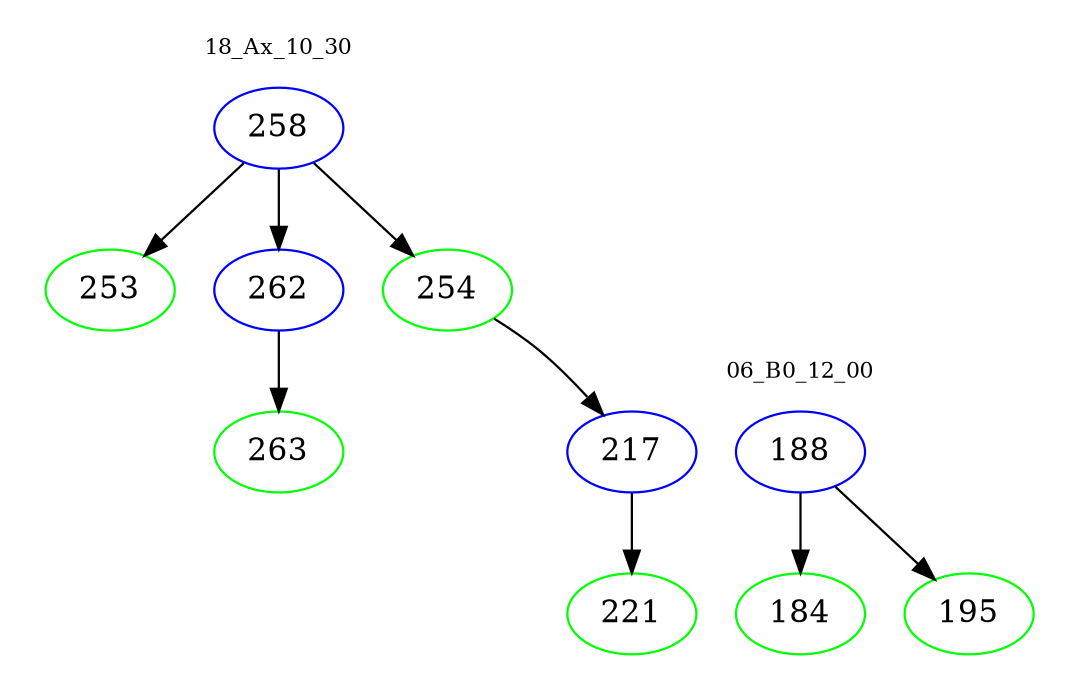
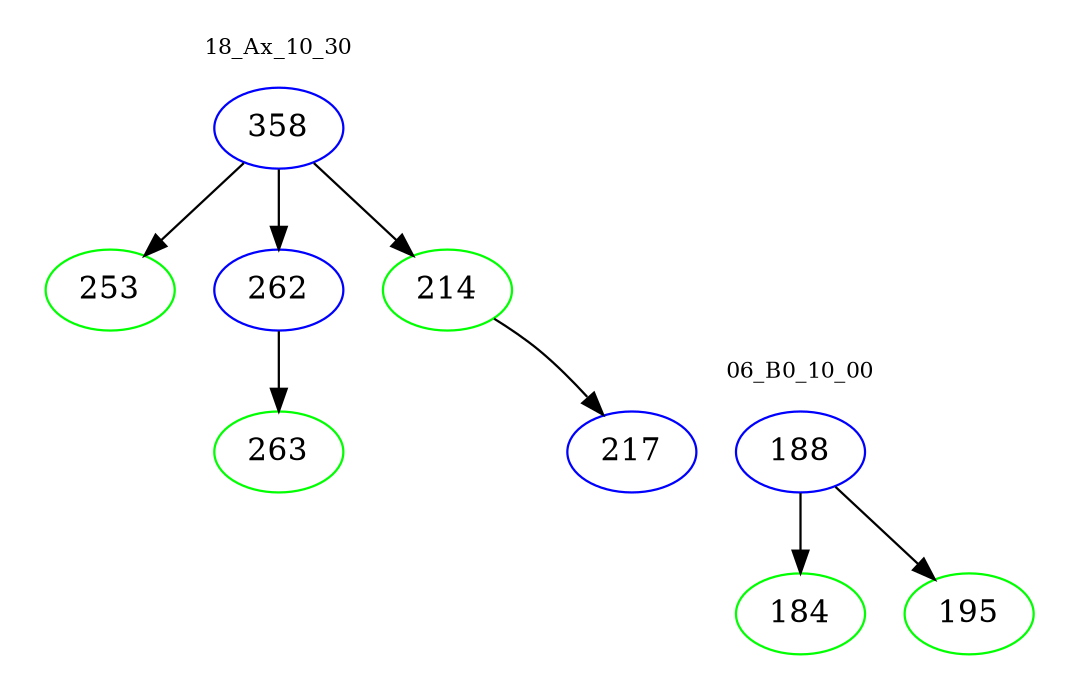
(279, 128) -> (279, 128)
(447, 290) -> (447, 290)
(801, 372) -> (801, 372)
(632, 614) -> none
